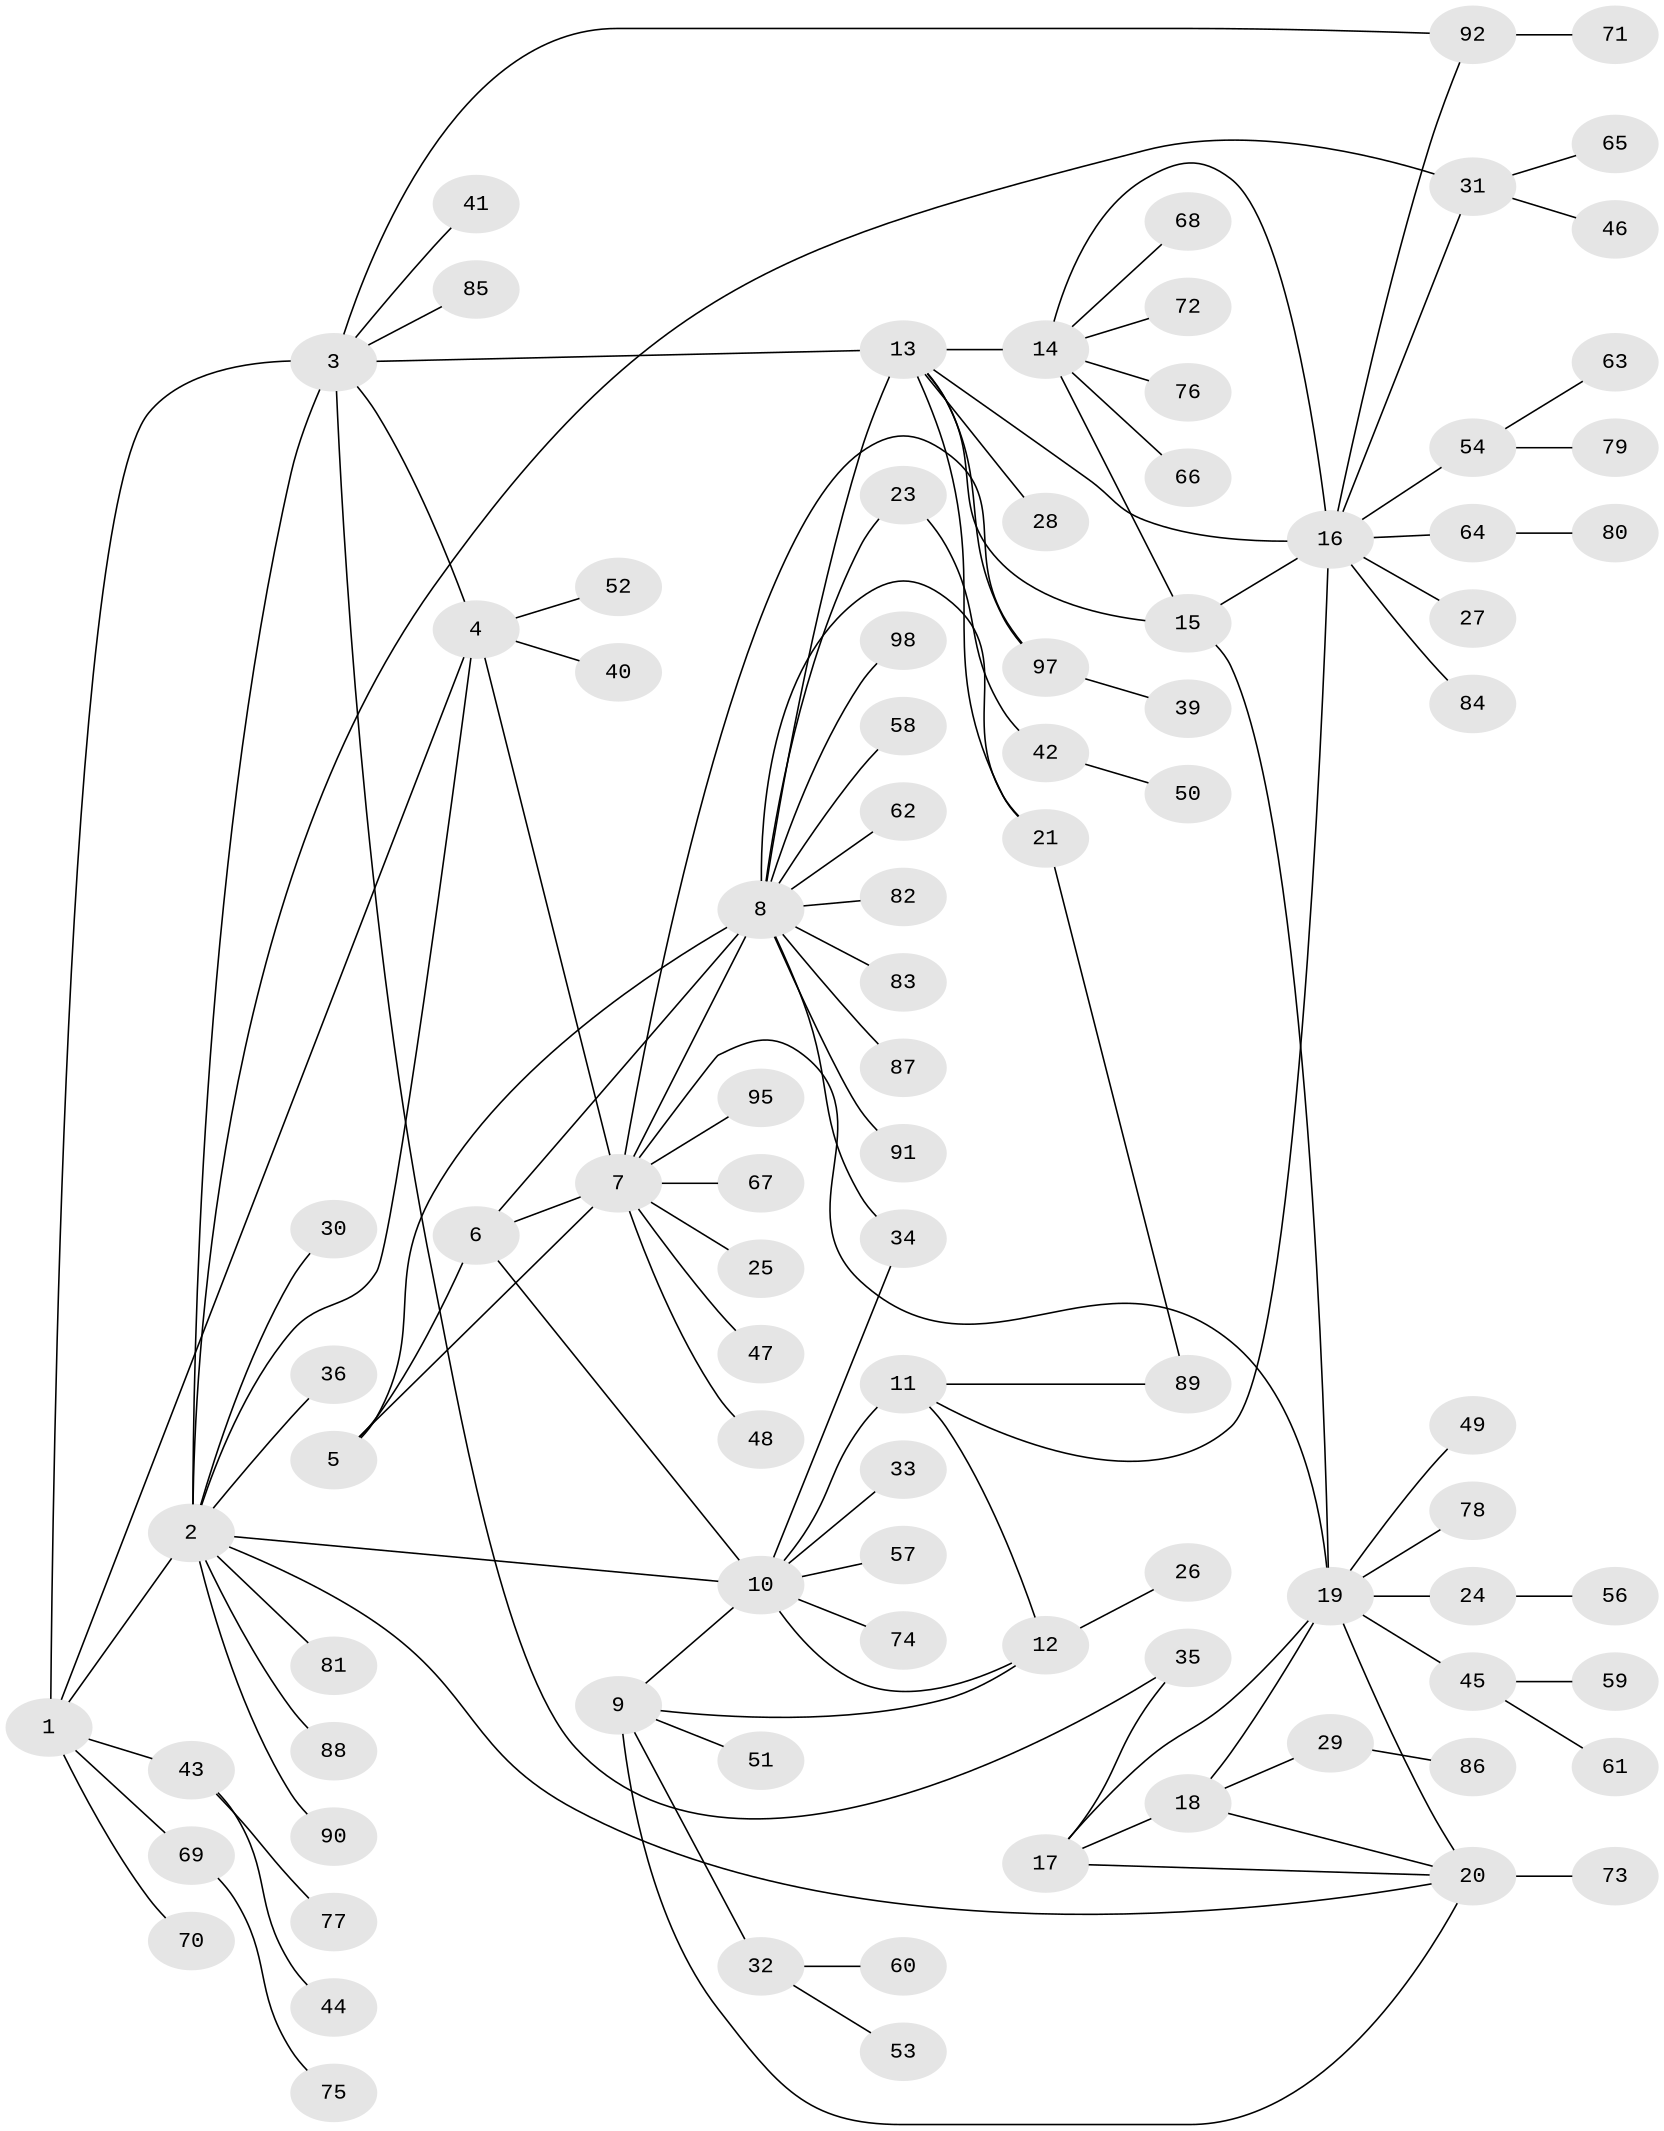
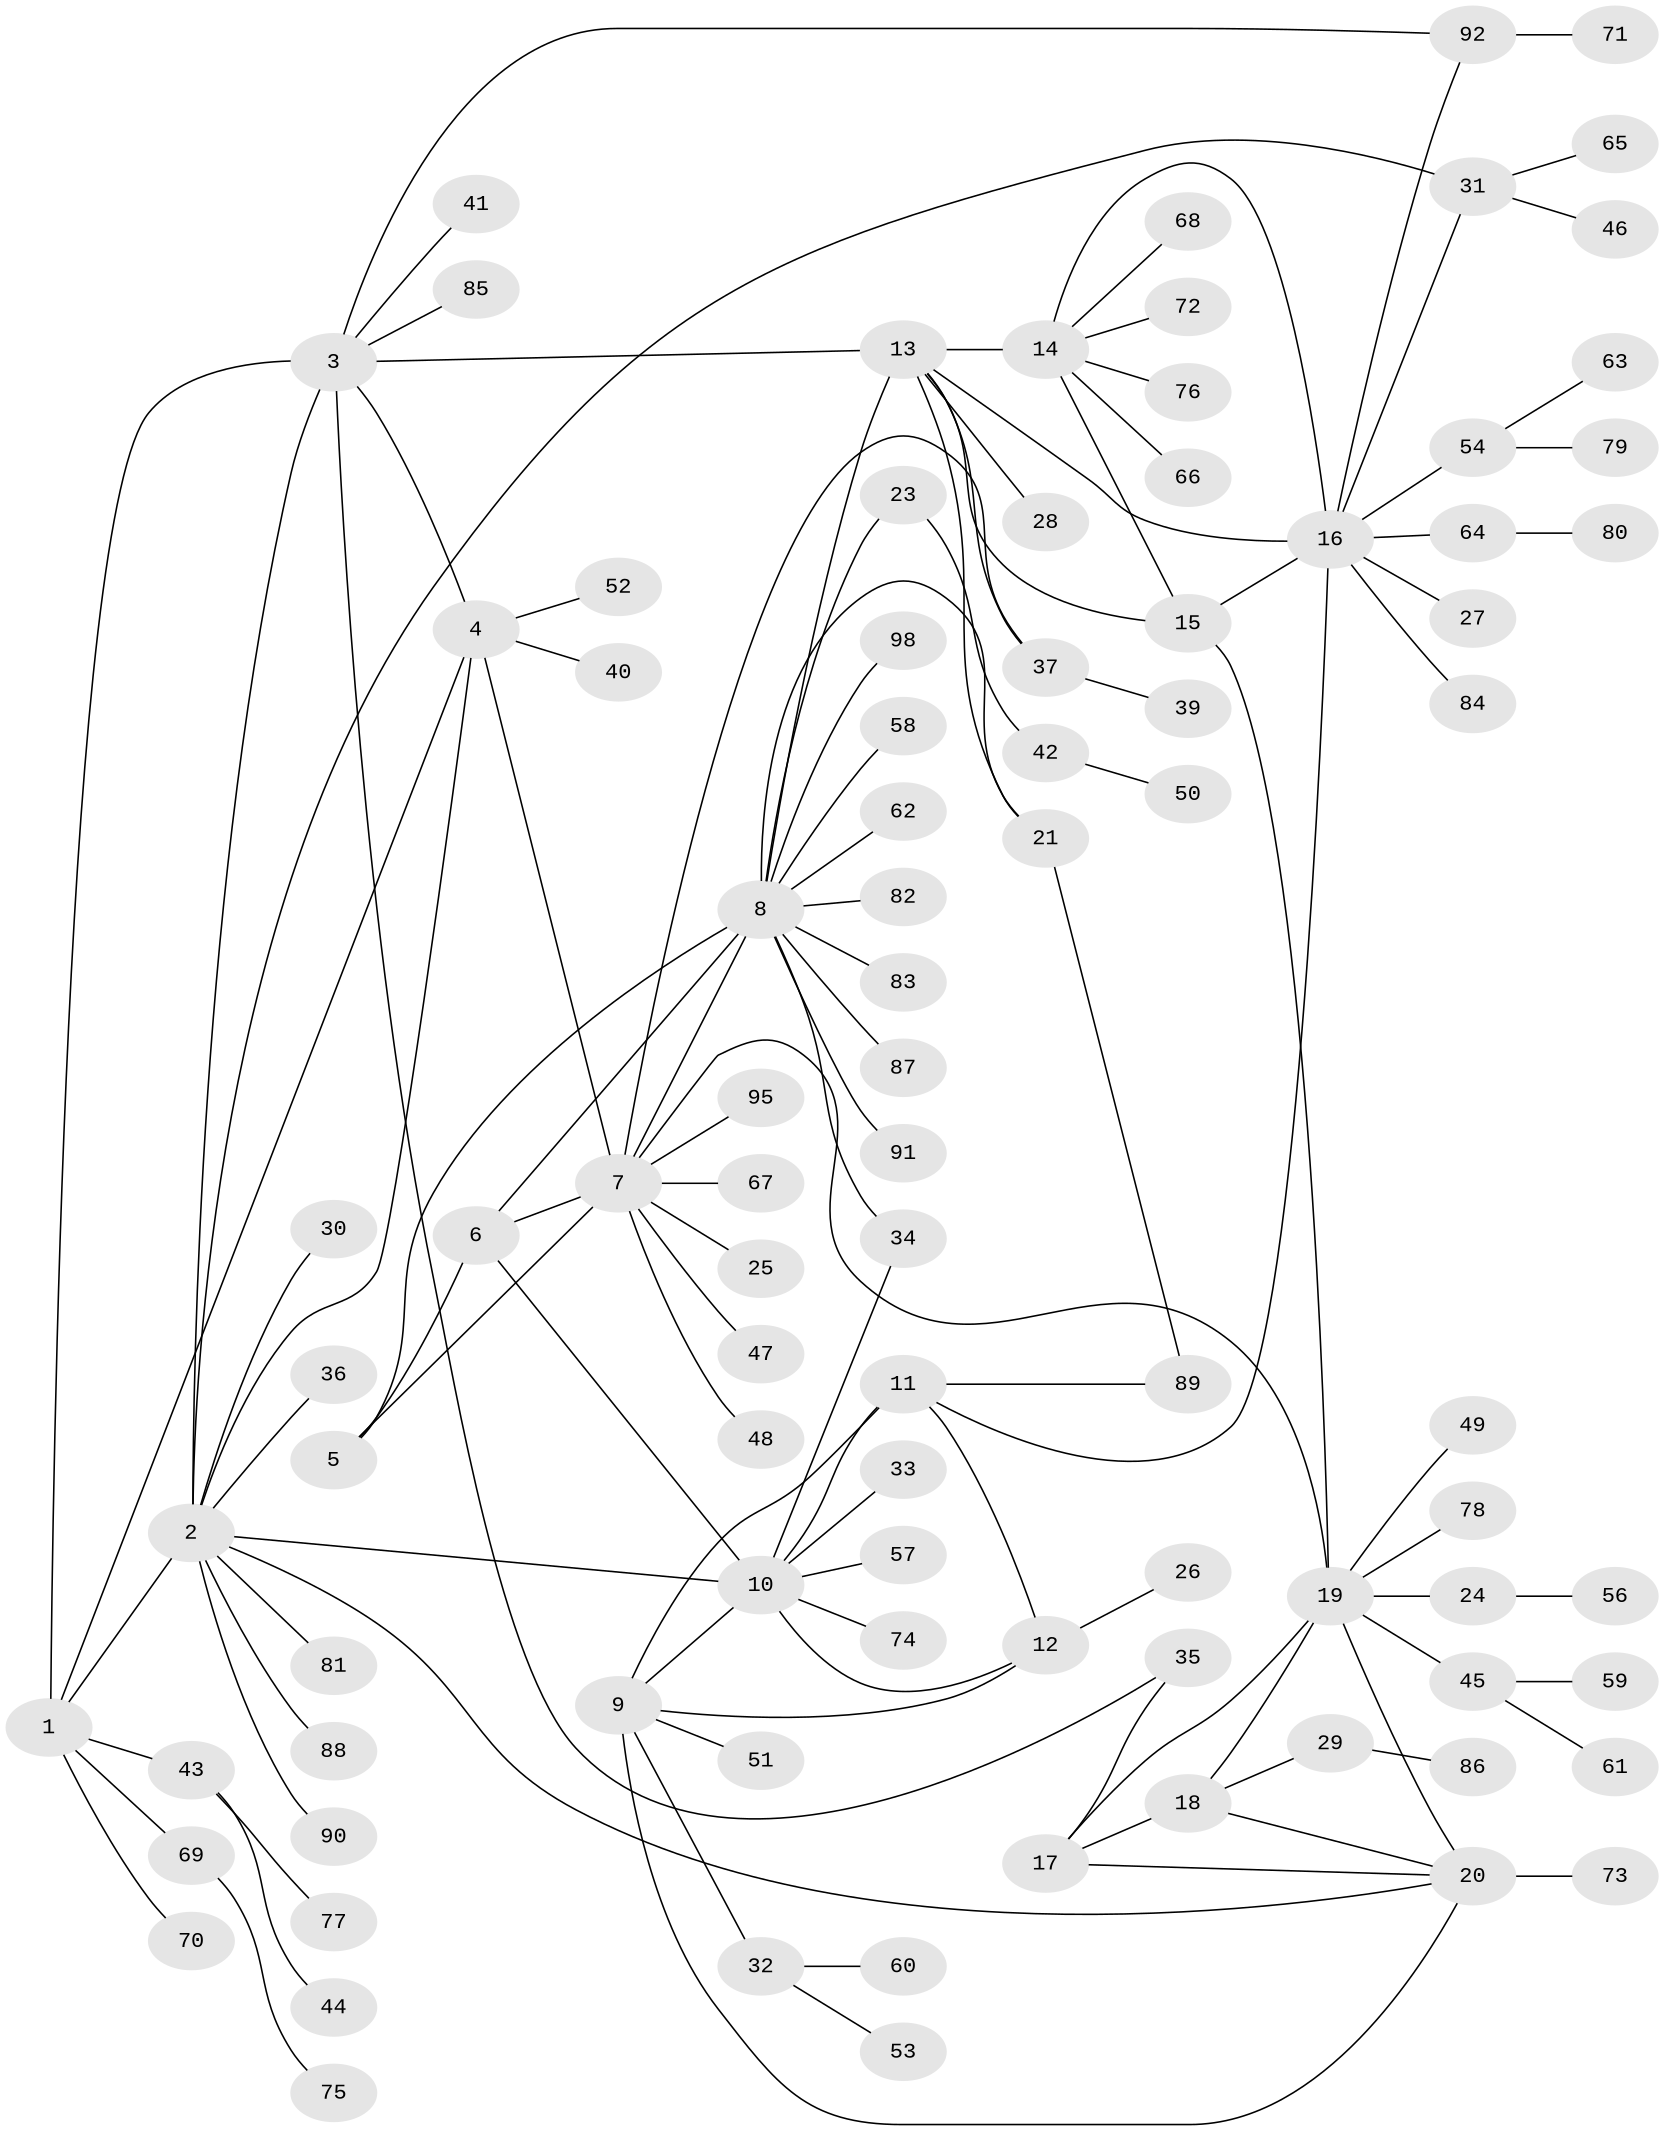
(1046, 668) -> (1046, 668)
none -> (736, 1526)
